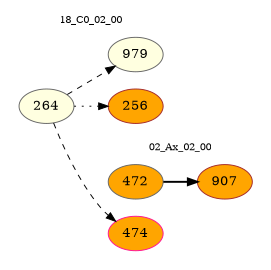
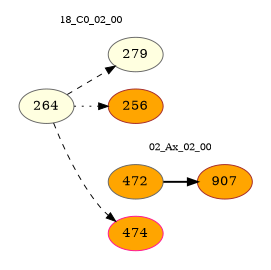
(136, 55) -> (136, 55)
